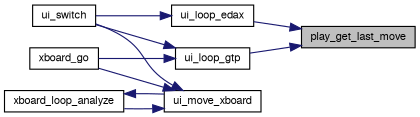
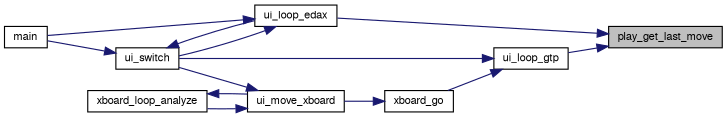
none -> (216, 31)
none -> (26, 37)
(131, 78) -> (359, 101)
